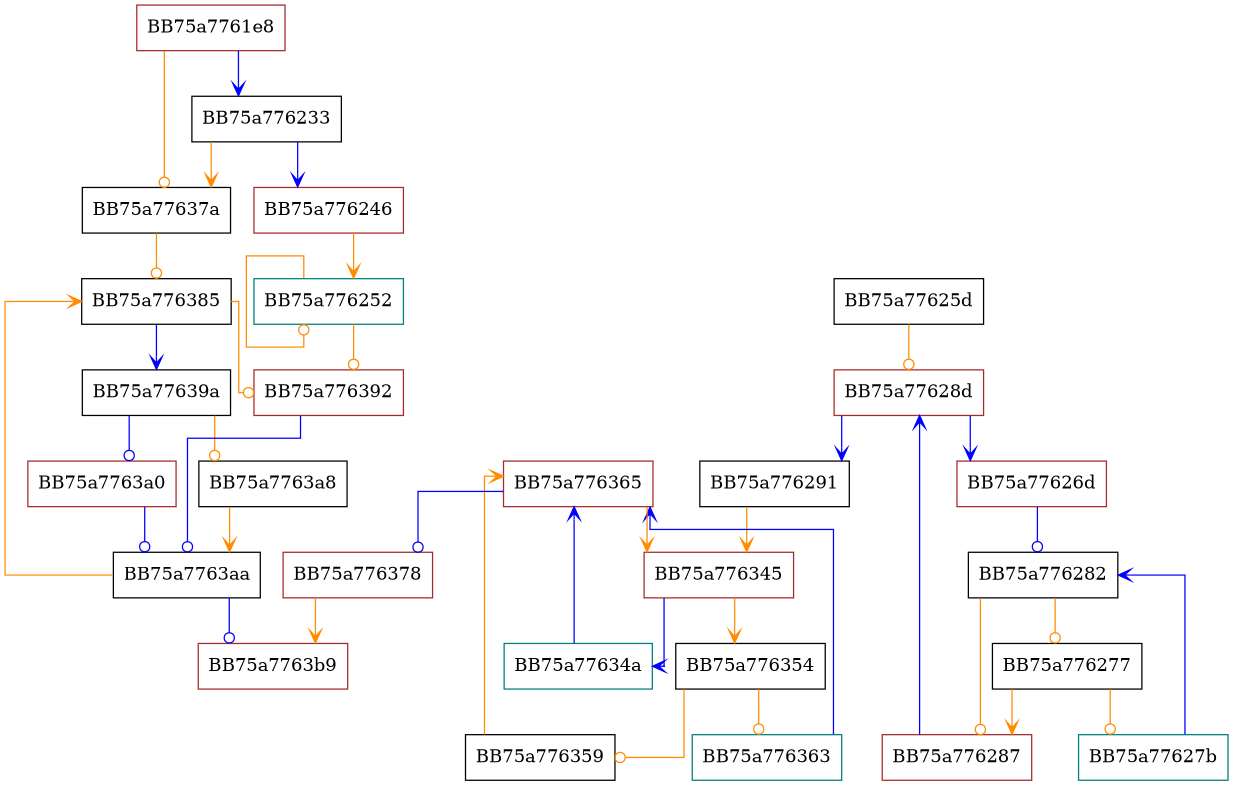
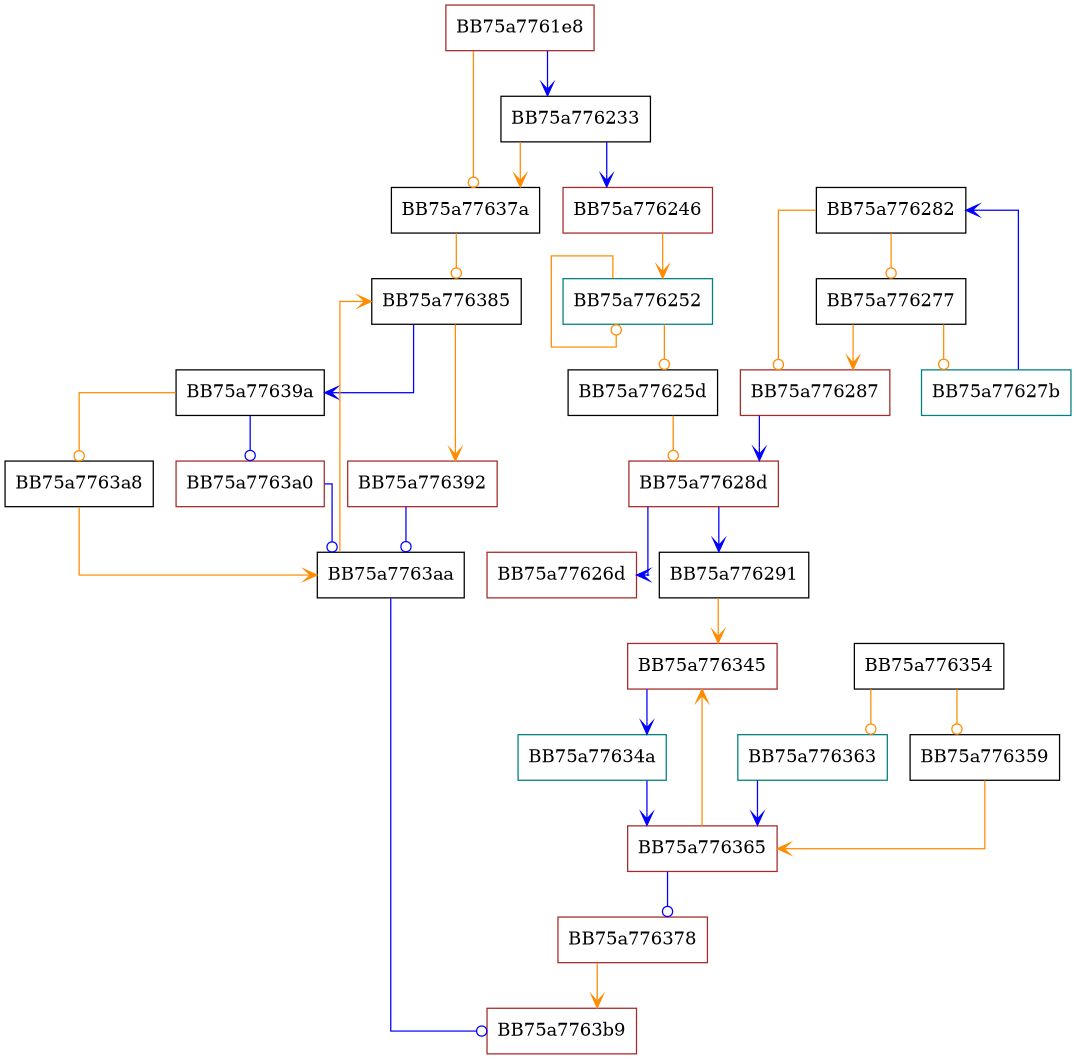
(354, 342) -> (664, 342)
(239, 346) -> (455, 386)
(1037, 524) -> none
(735, 614) -> none
